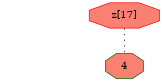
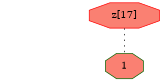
(124, 66) -> (124, 66)
